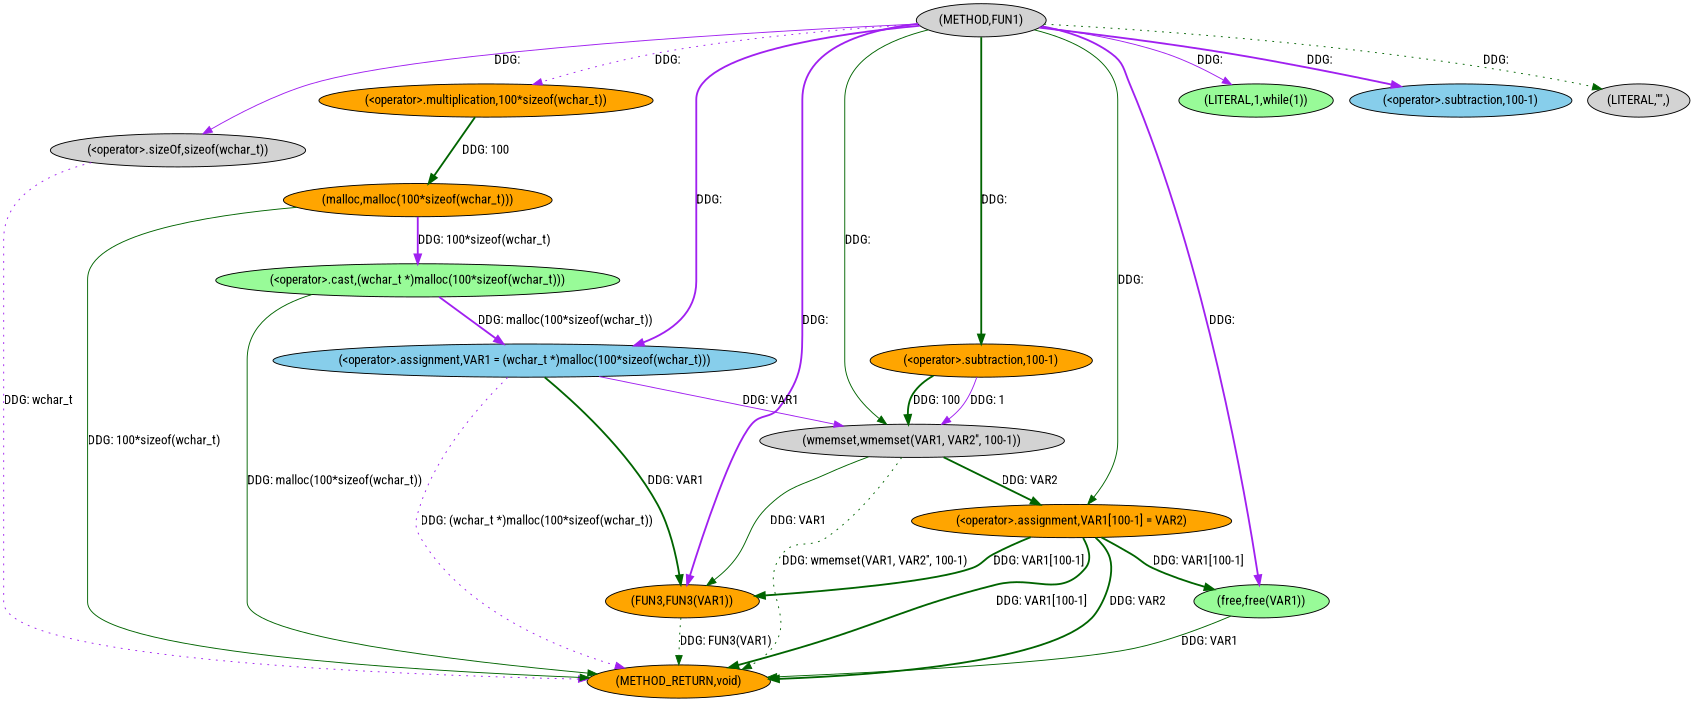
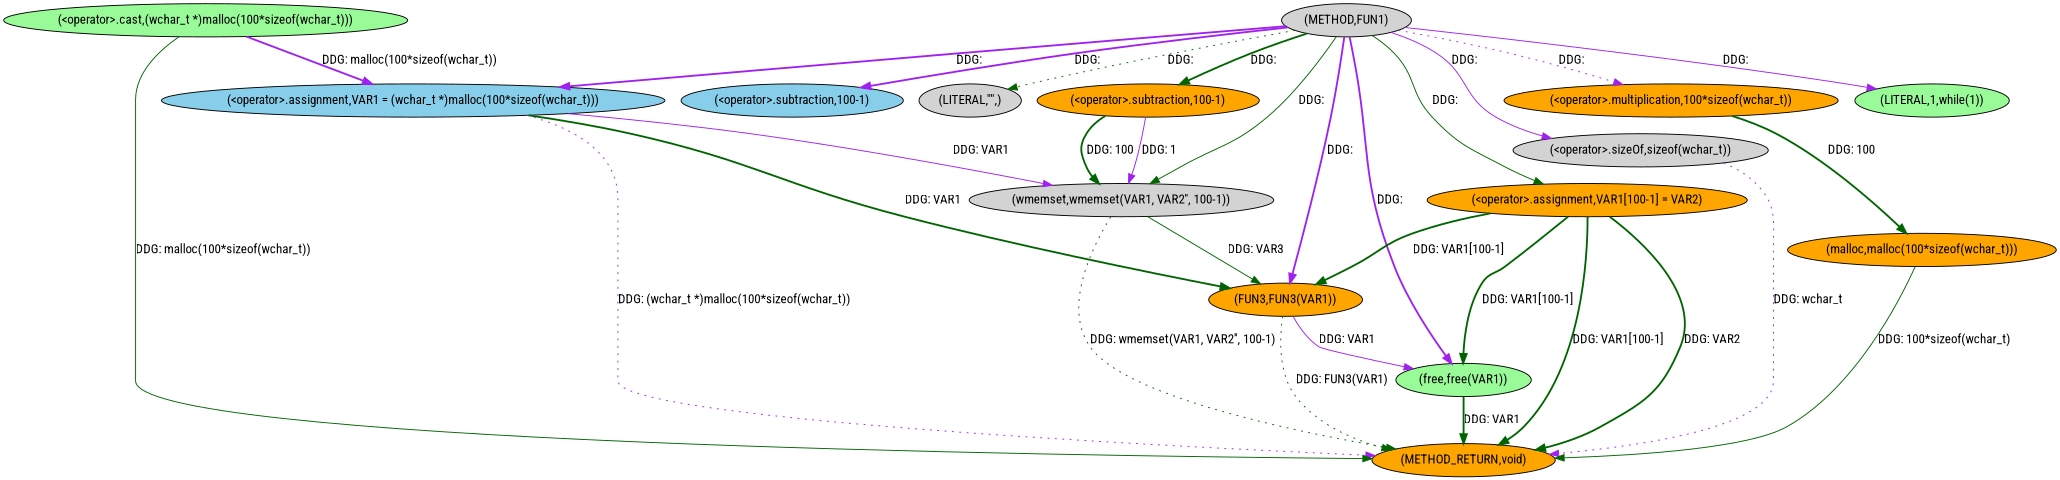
(418, 236) -> none
none -> (1342, 353)
(988, 479) -> none
(798, 521) -> (1256, 250)
(1007, 663) -> (1464, 415)
